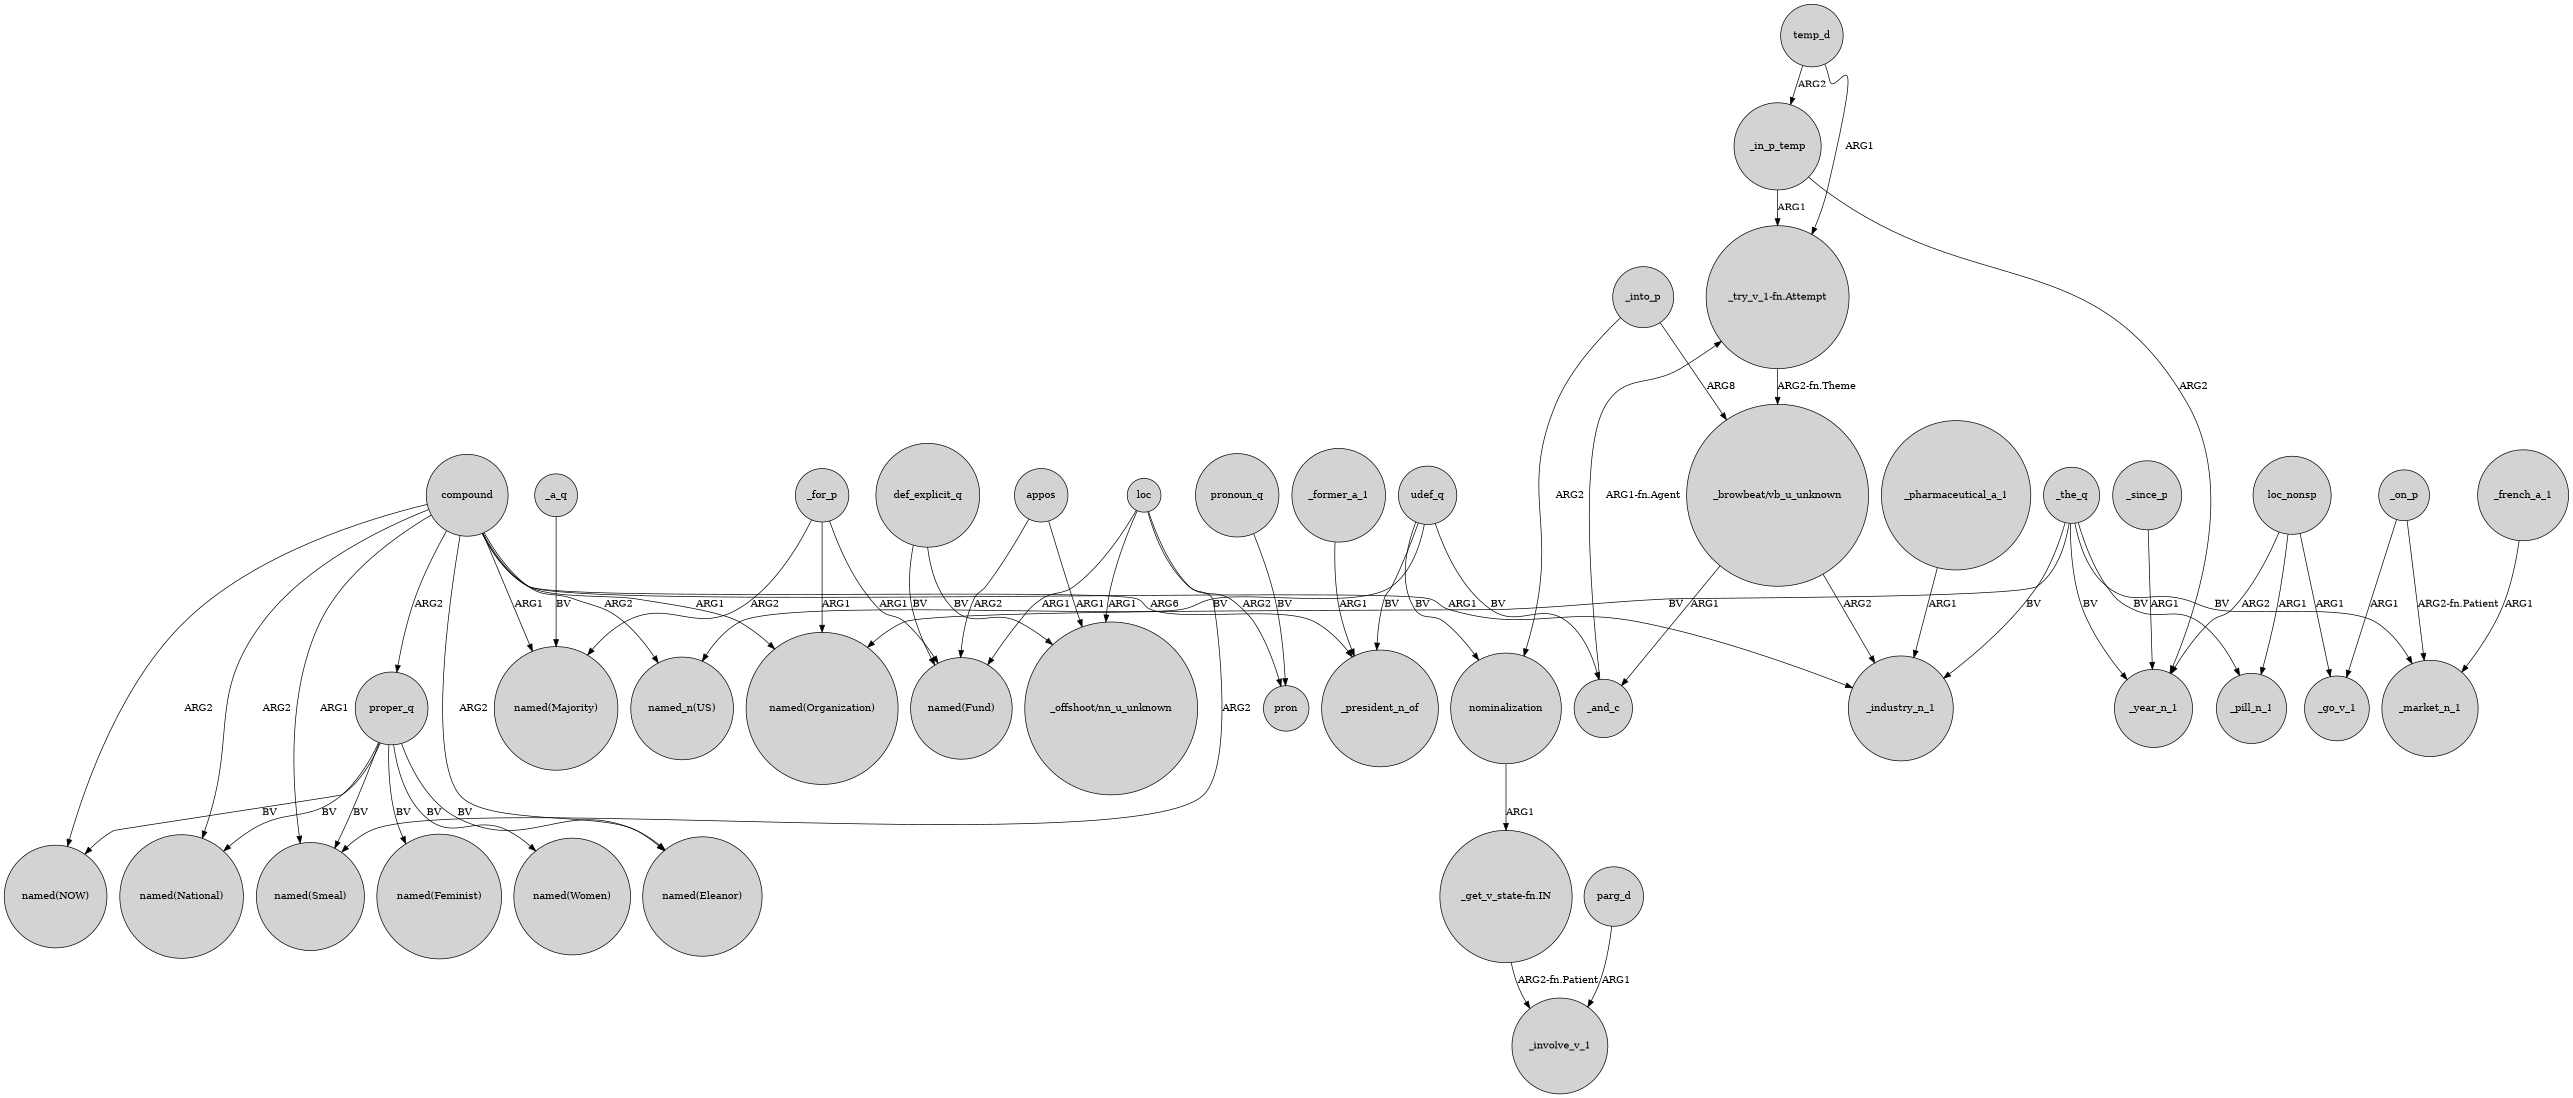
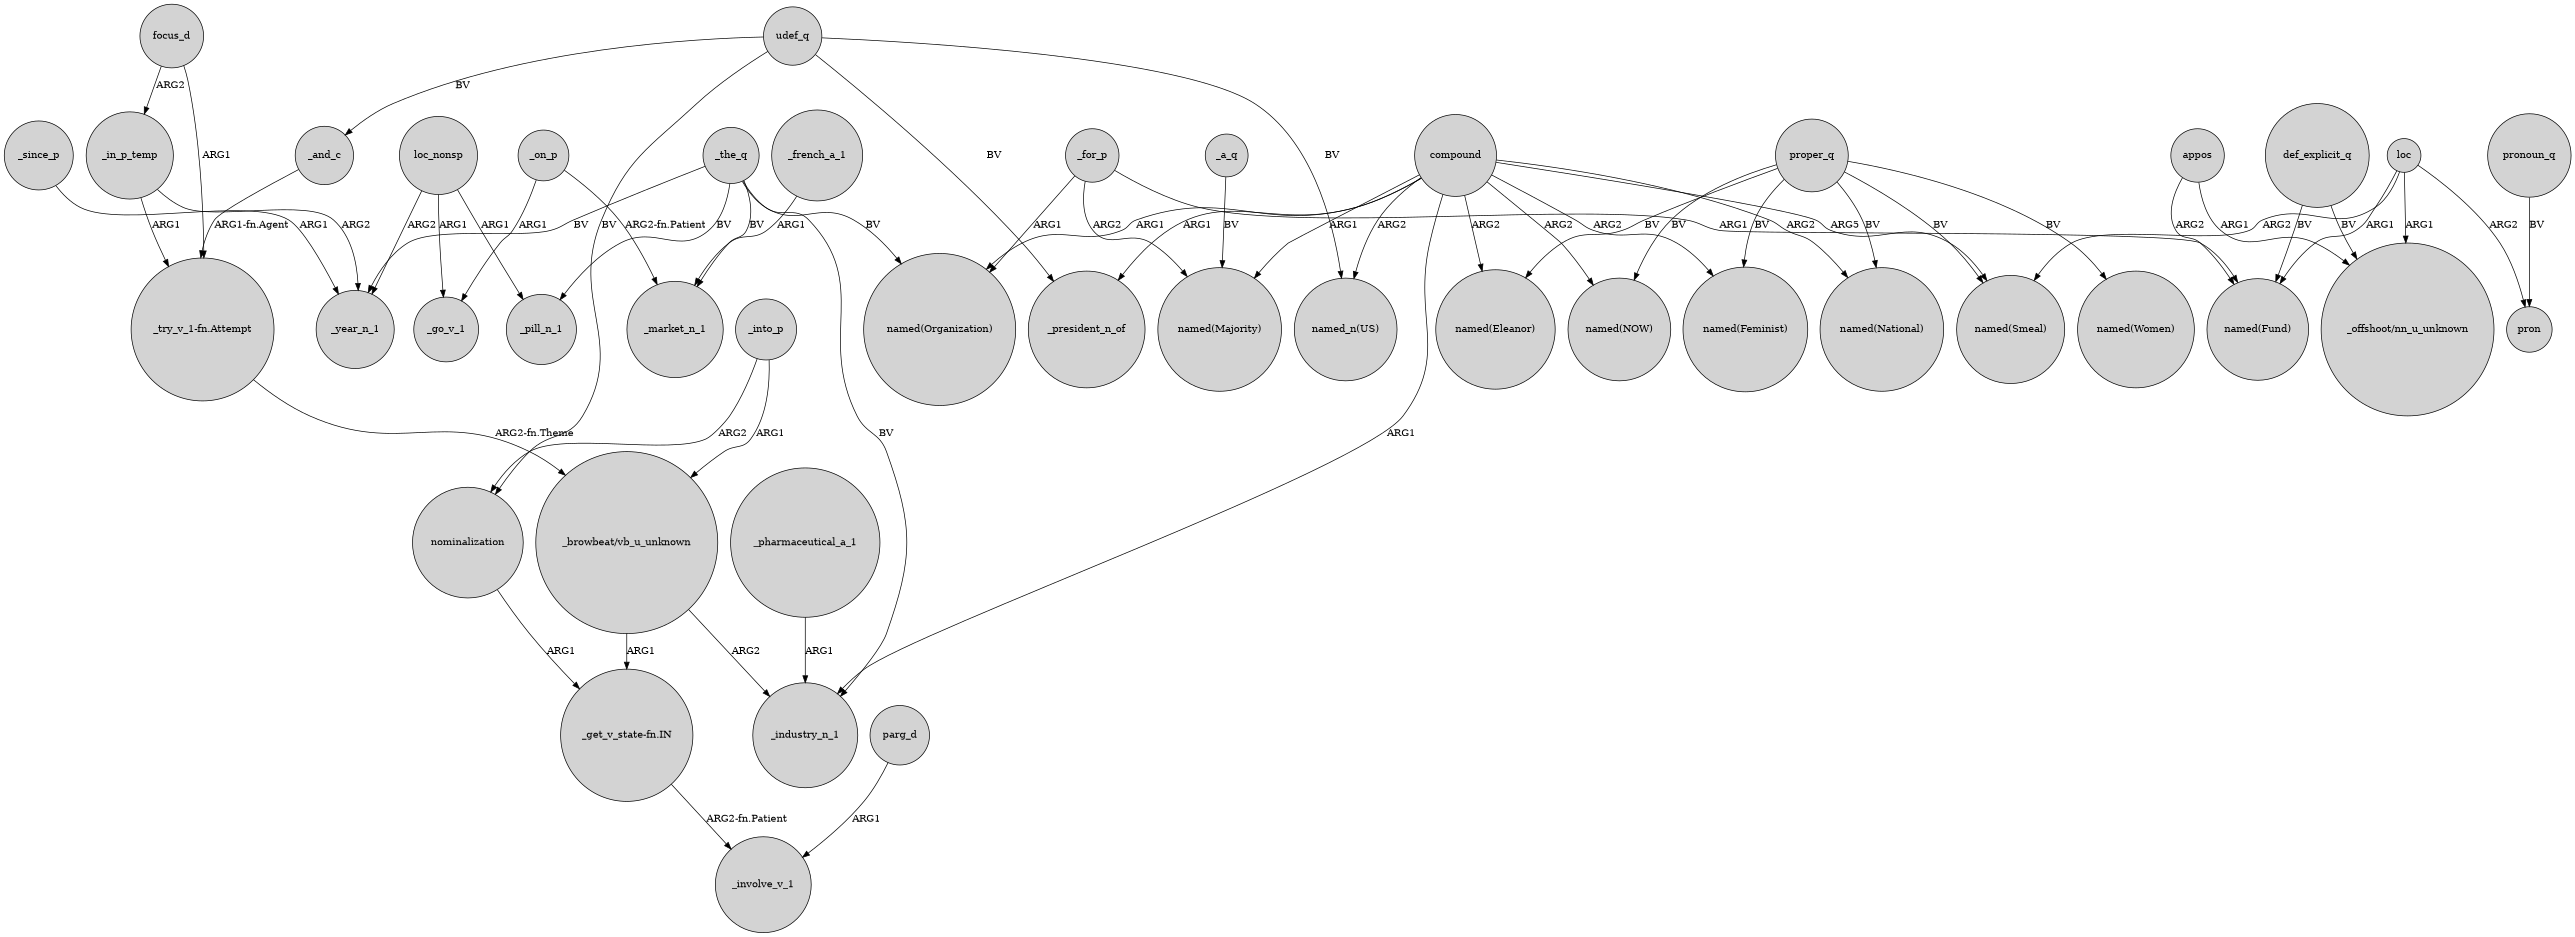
(1812, 36) -> (172, 36)
(1721, 386) -> (771, 434)
(1339, 495) -> none
(416, 596) -> (1588, 228)
(1165, 604) -> (1198, 225)
(1673, 623) -> (627, 648)
(335, 708) -> (1845, 225)
